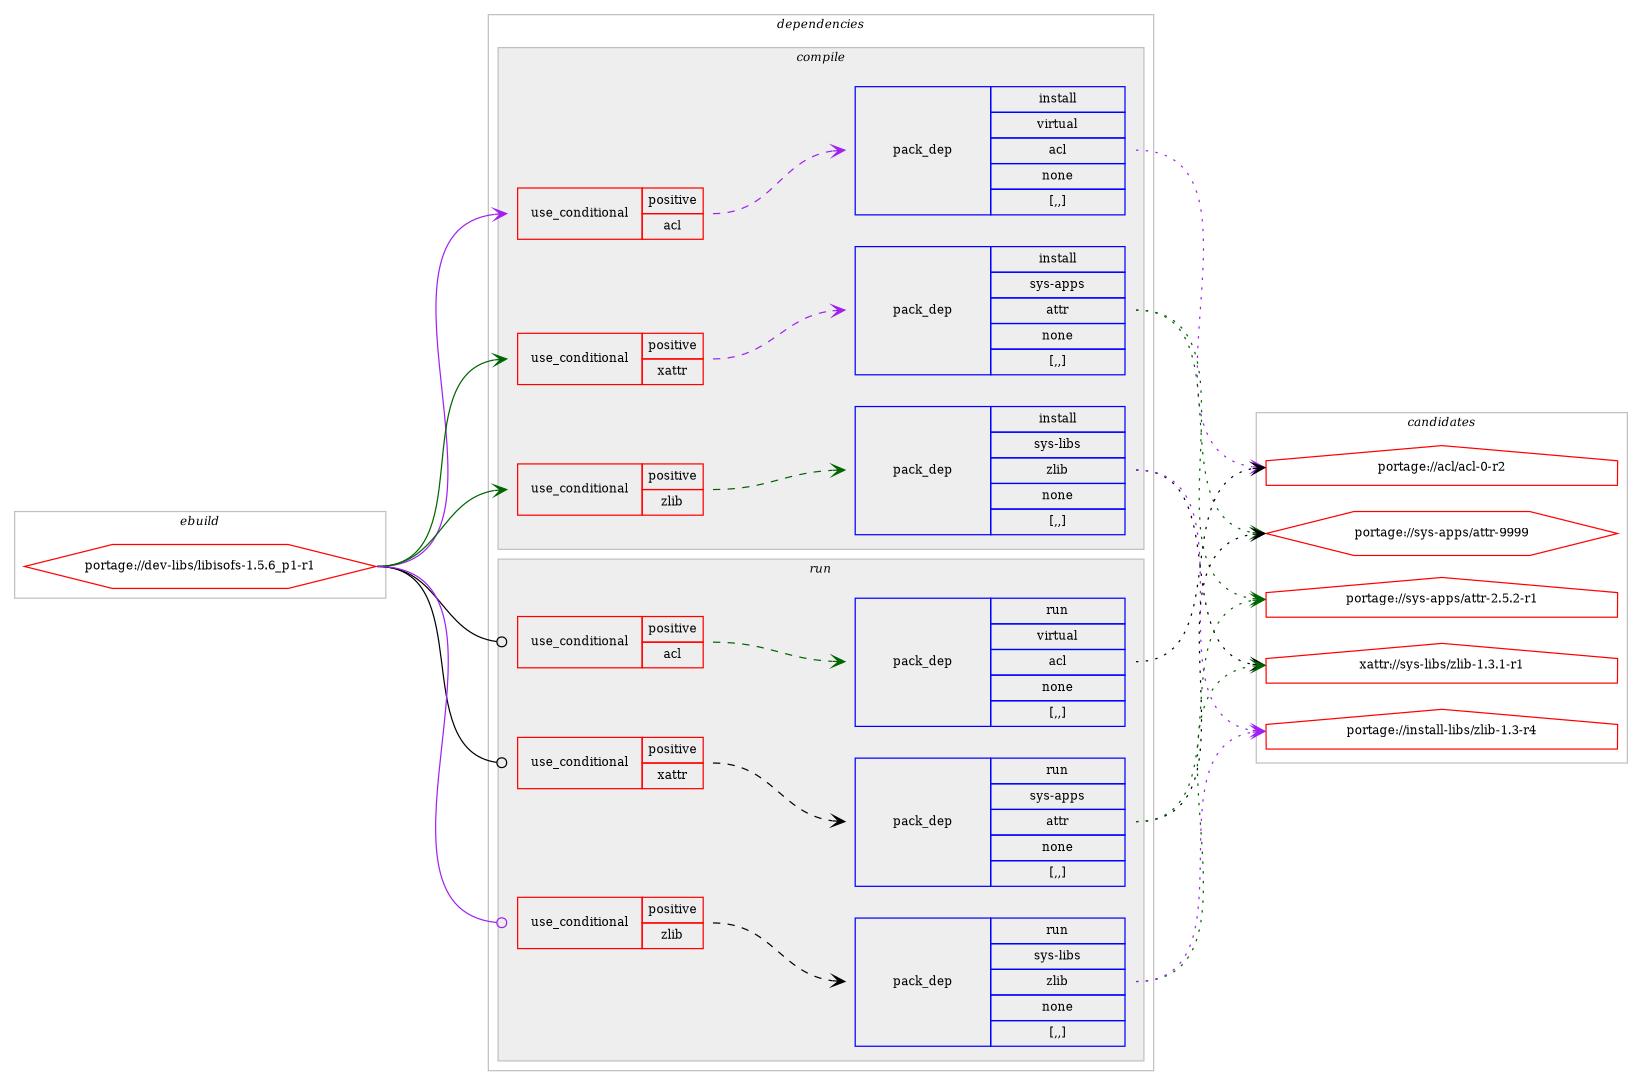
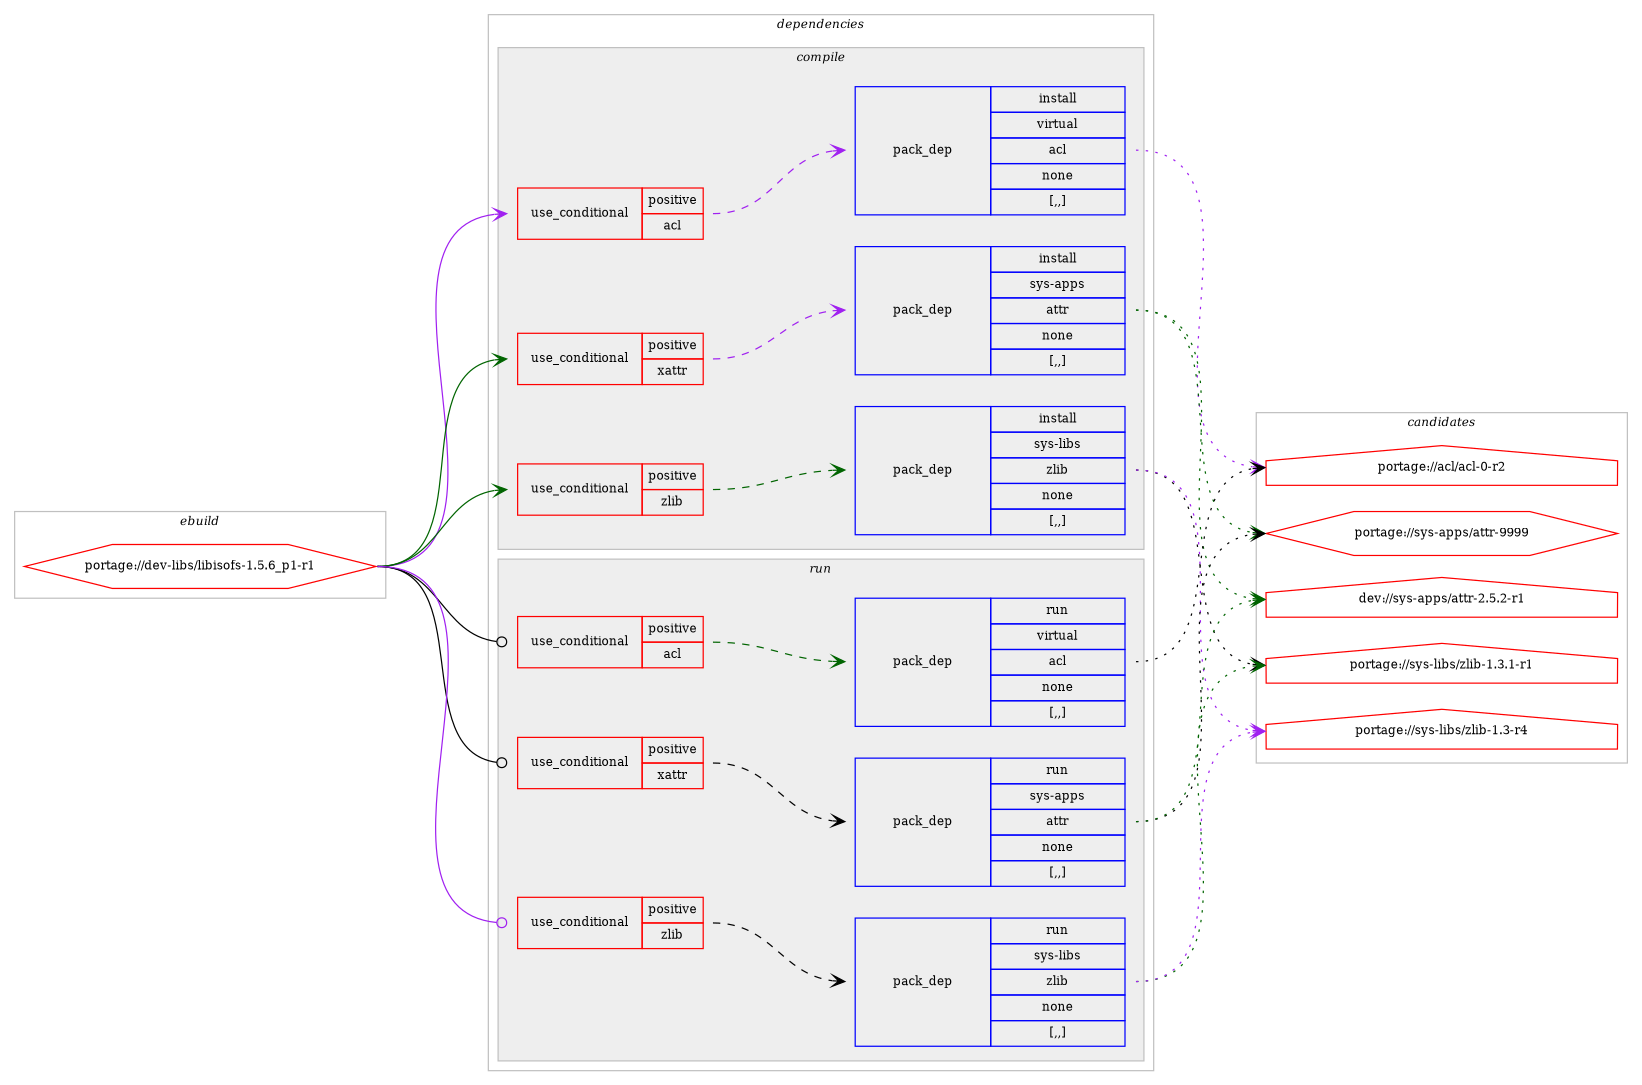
(1442, 599) -> (1442, 599)
(1442, 665) -> (1442, 665)
(1442, 731) -> (1442, 731)
